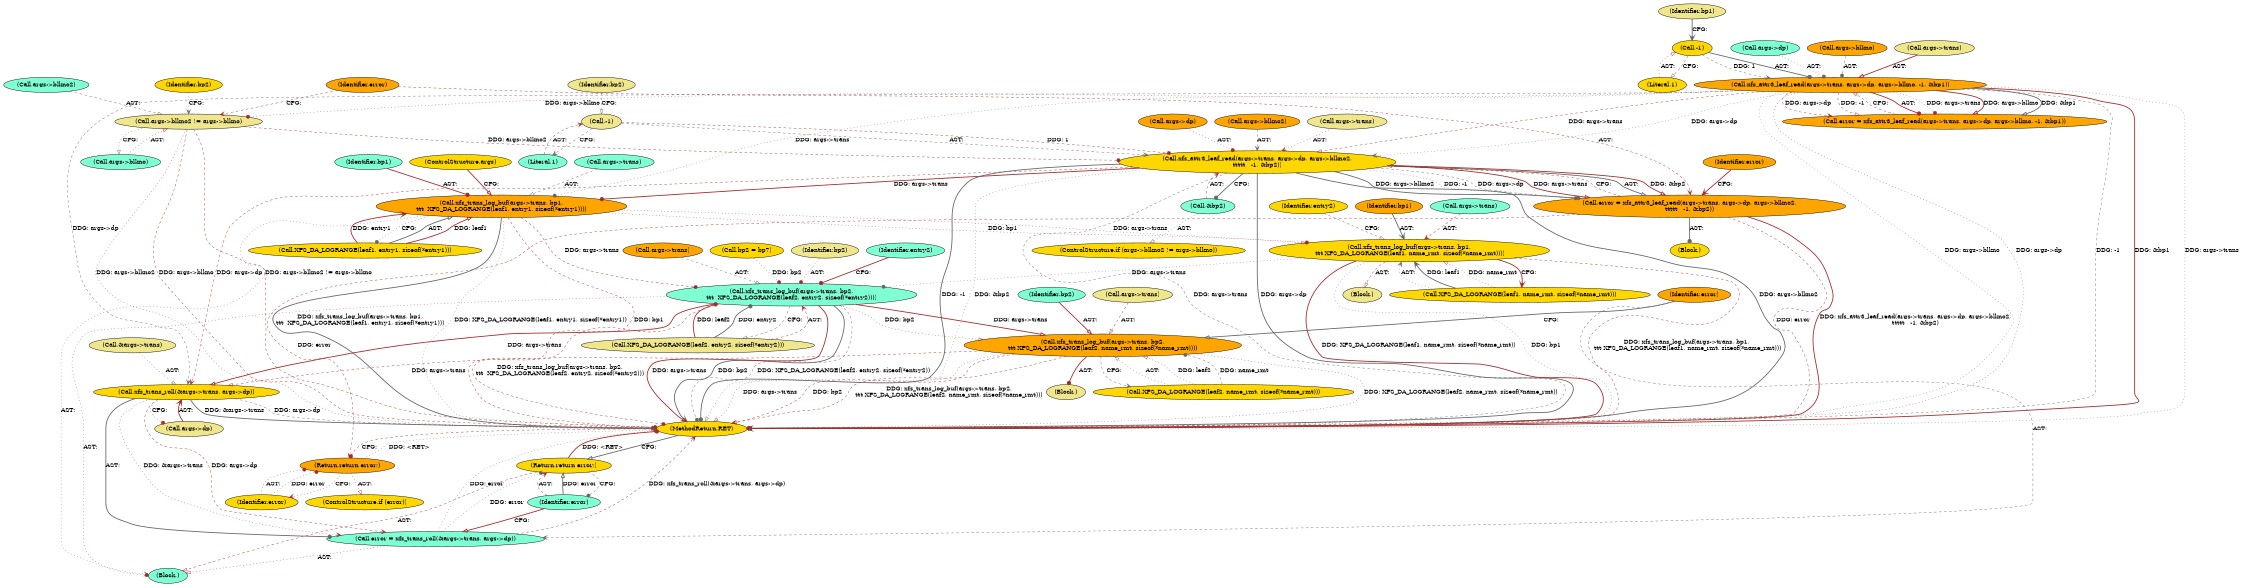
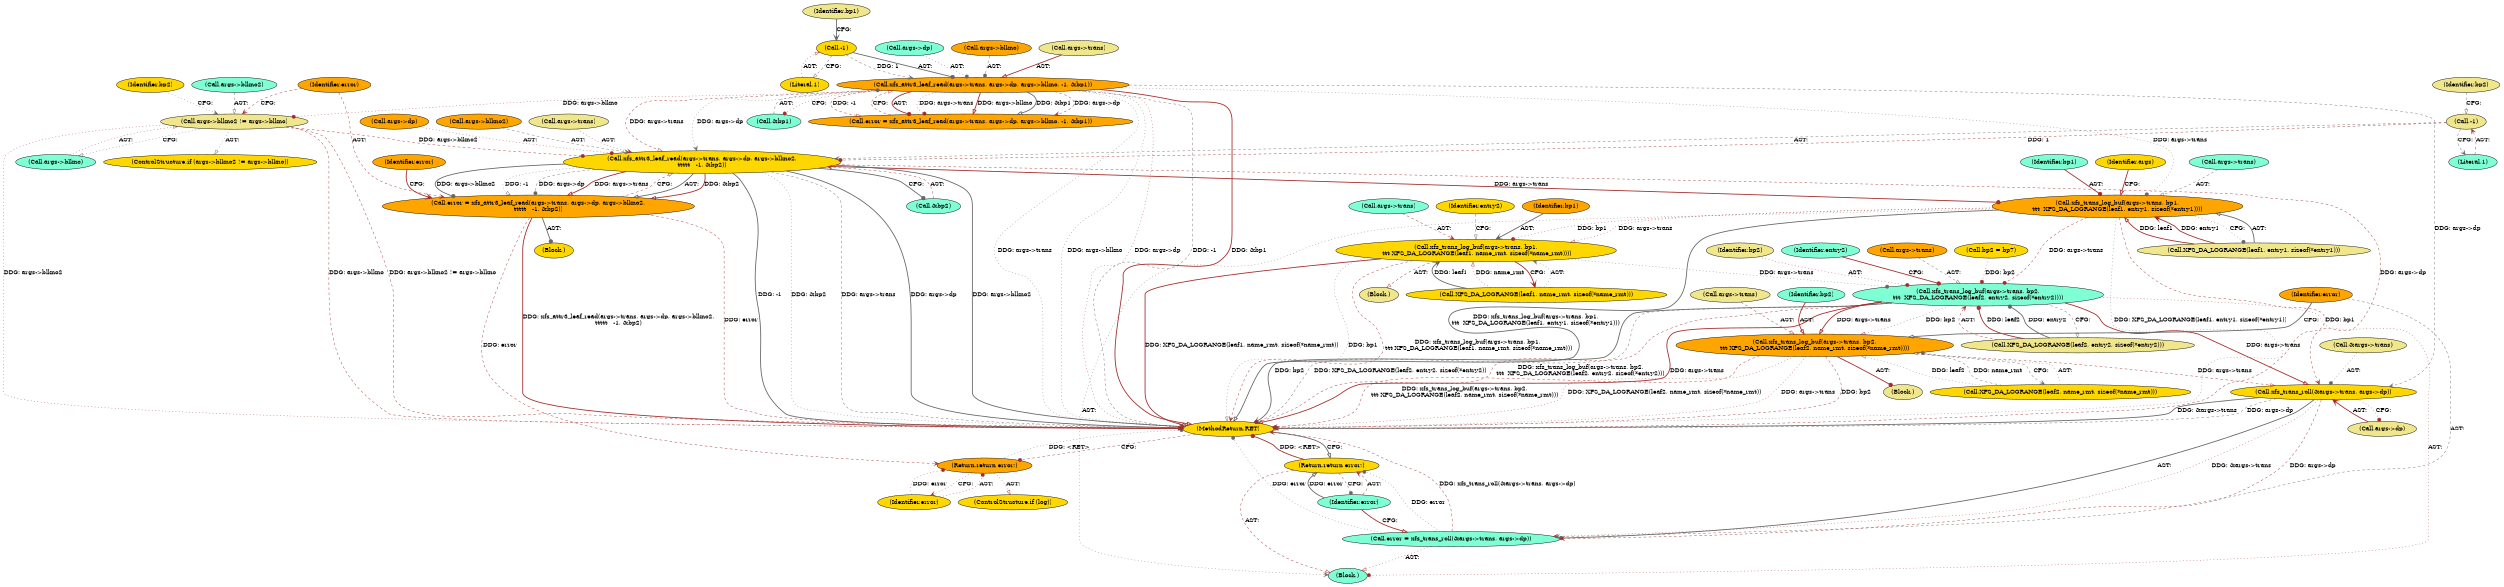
none -> (774, 122)
(461, 162) -> (2131, 162)
(1176, 227) -> (223, 140)
(365, 251) -> (2254, 251)
(155, 368) -> (2344, 367)
(365, 502) -> (1013, 502)
